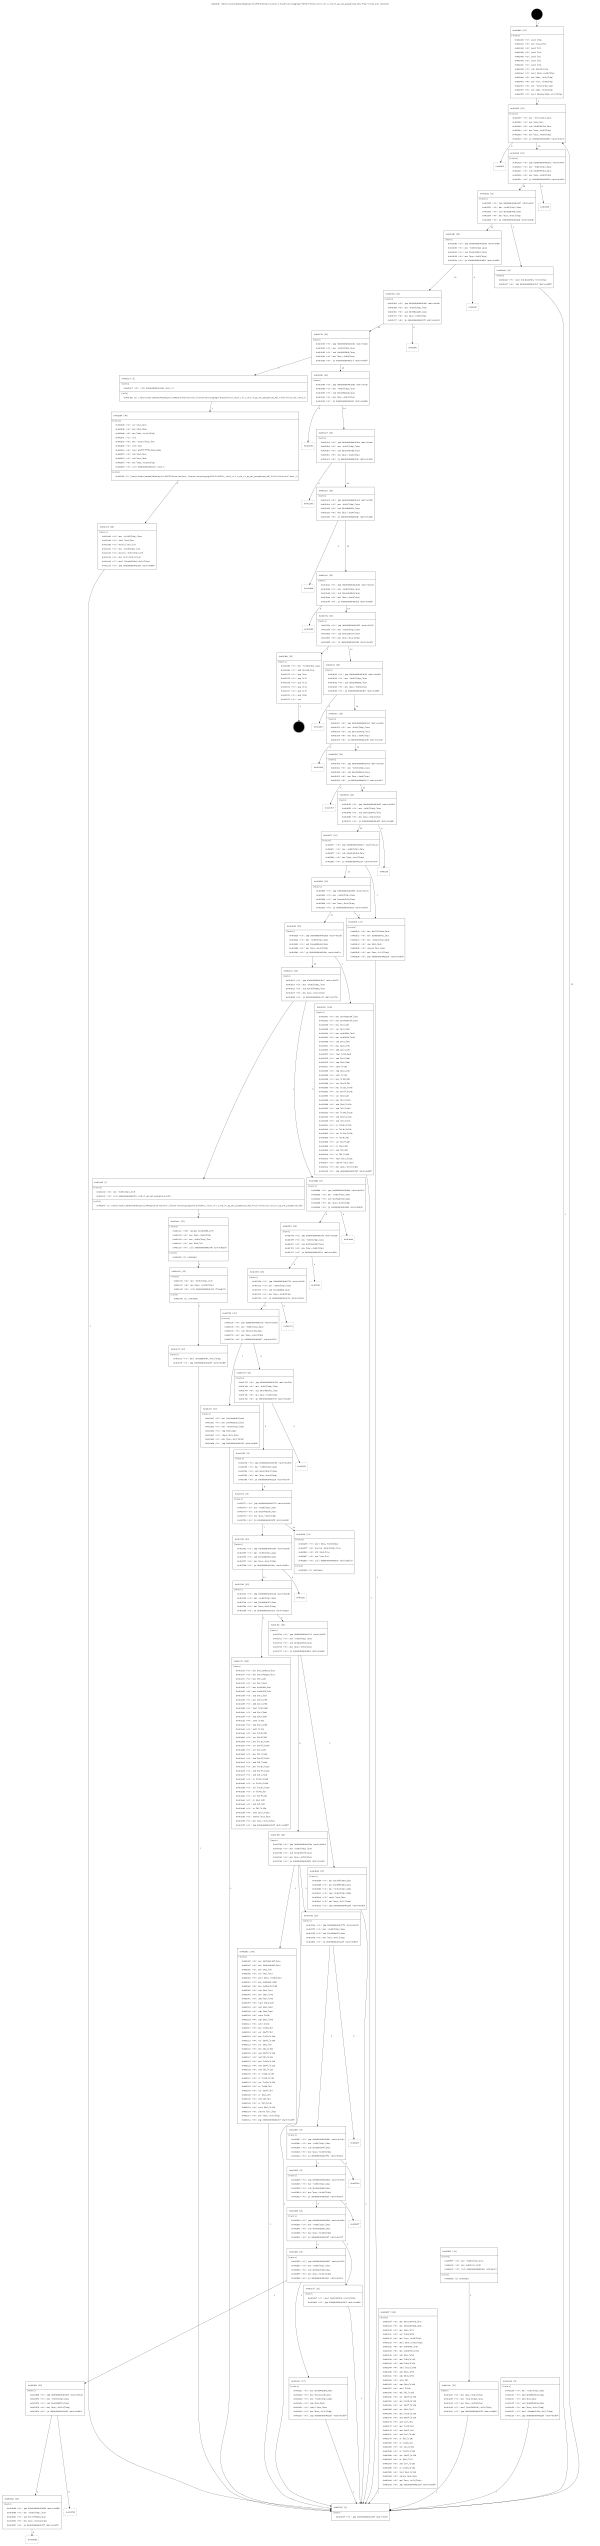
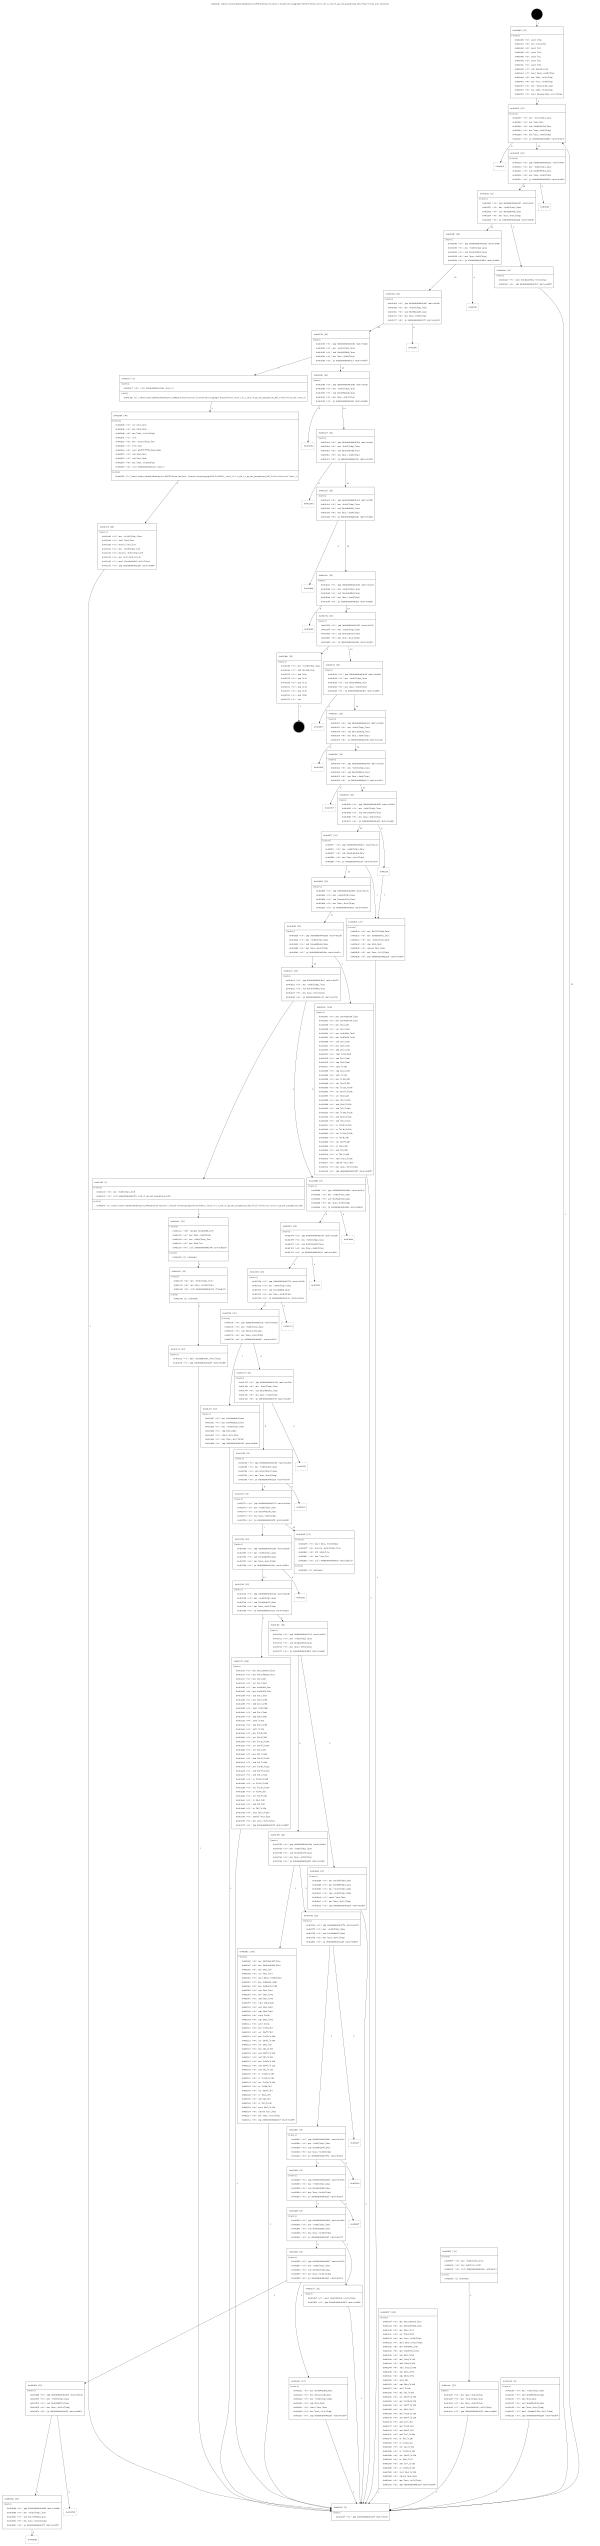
(356, 914) -> (381, 896)
none -> (300, 1507)
(283, 2196) -> (235, 2196)
